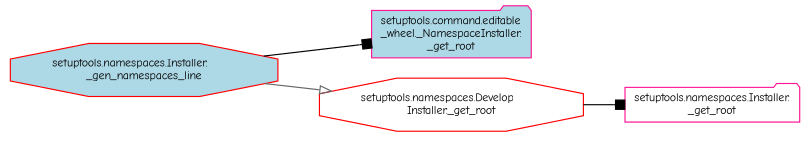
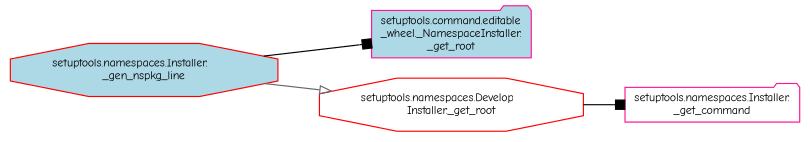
(144, 70) -> (144, 70)
(712, 105) -> (712, 105)
